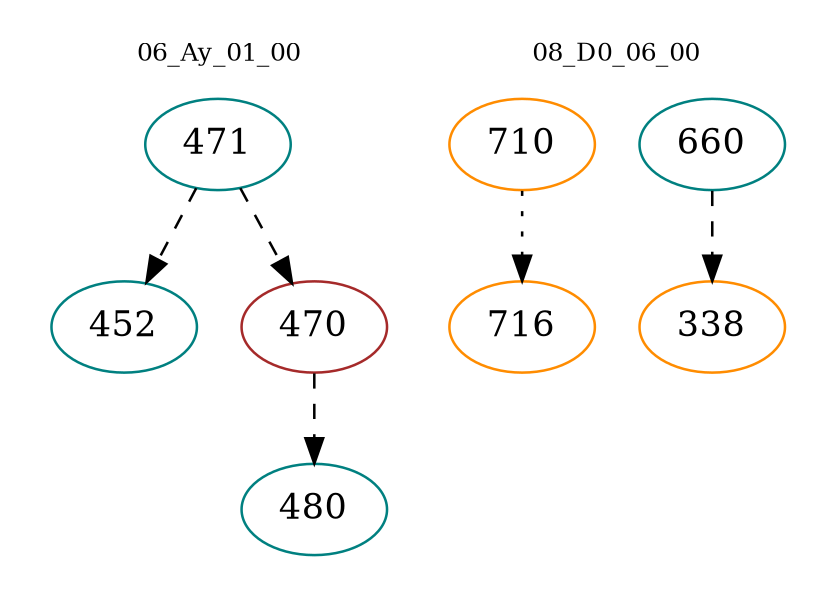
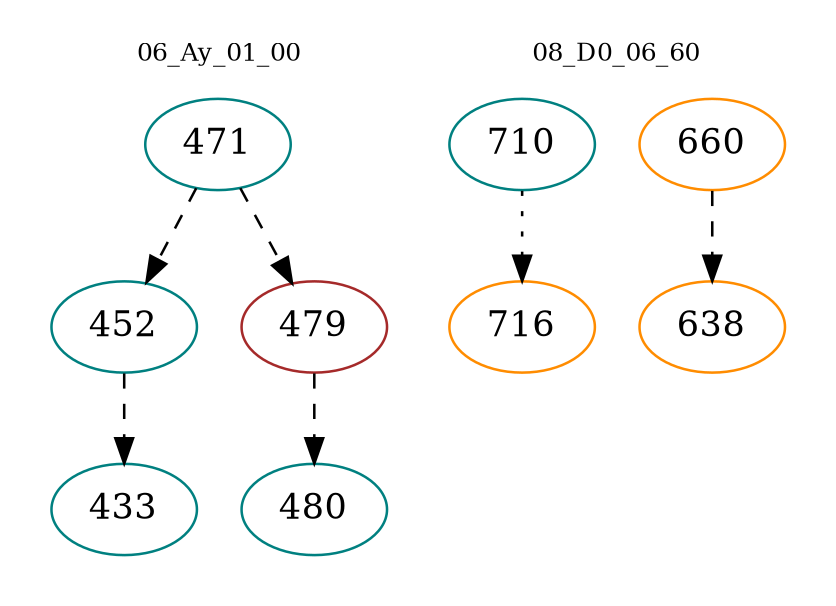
(617, 54) -> (617, 54)
(522, 144) -> (522, 144)
(712, 144) -> (712, 144)
(314, 327) -> (314, 327)
(712, 327) -> (712, 327)
none -> (124, 509)
